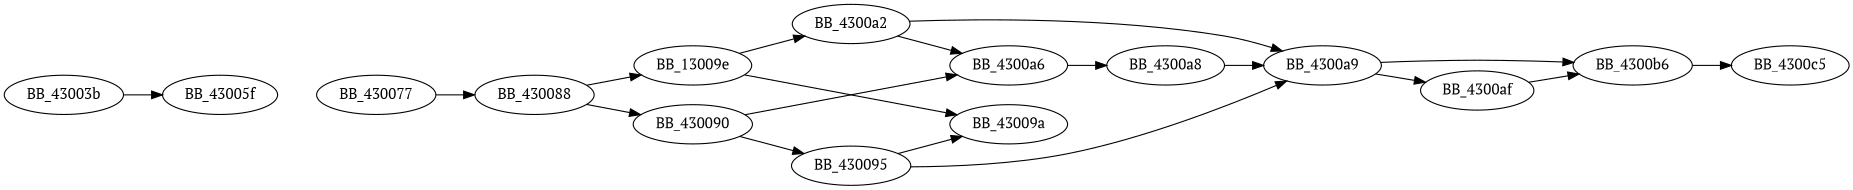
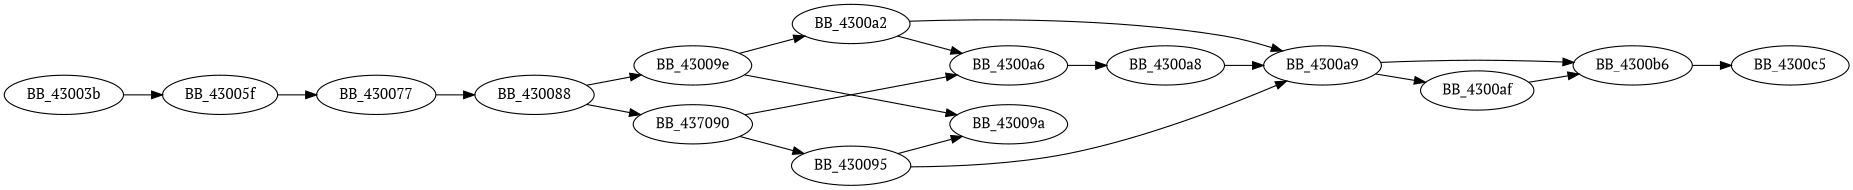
(693, 65) -> (693, 65)
none -> (292, 95)
(693, 124) -> (693, 124)
